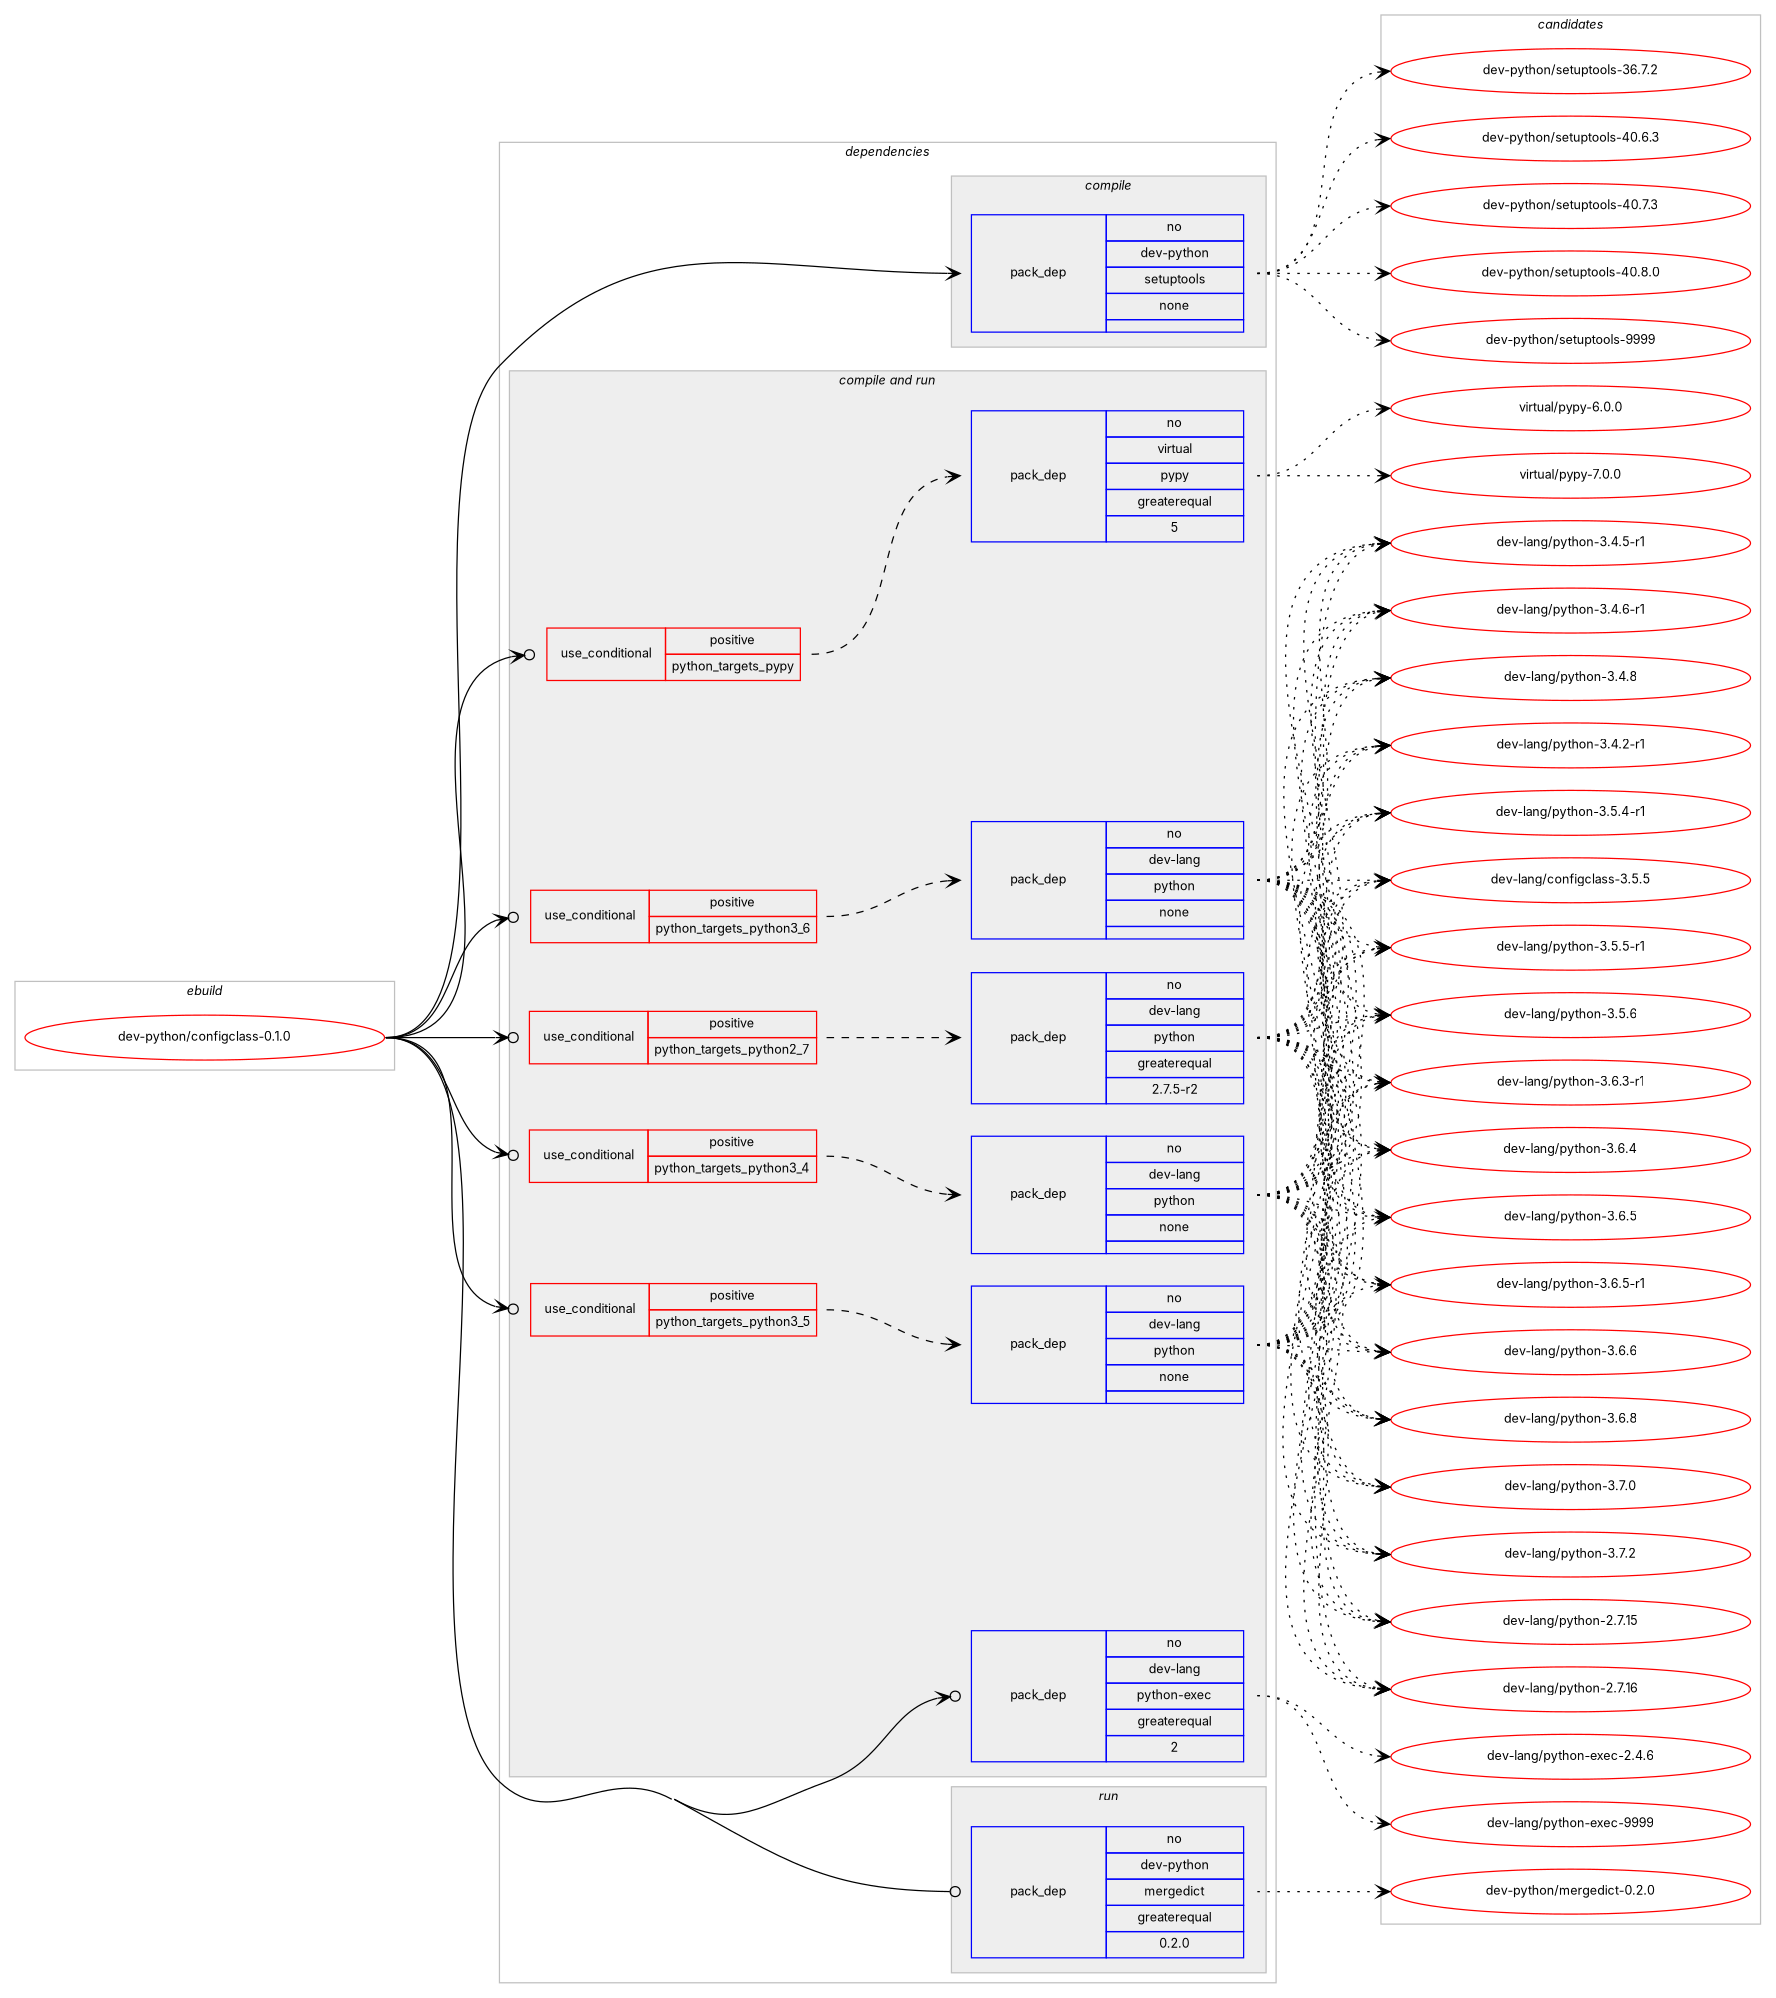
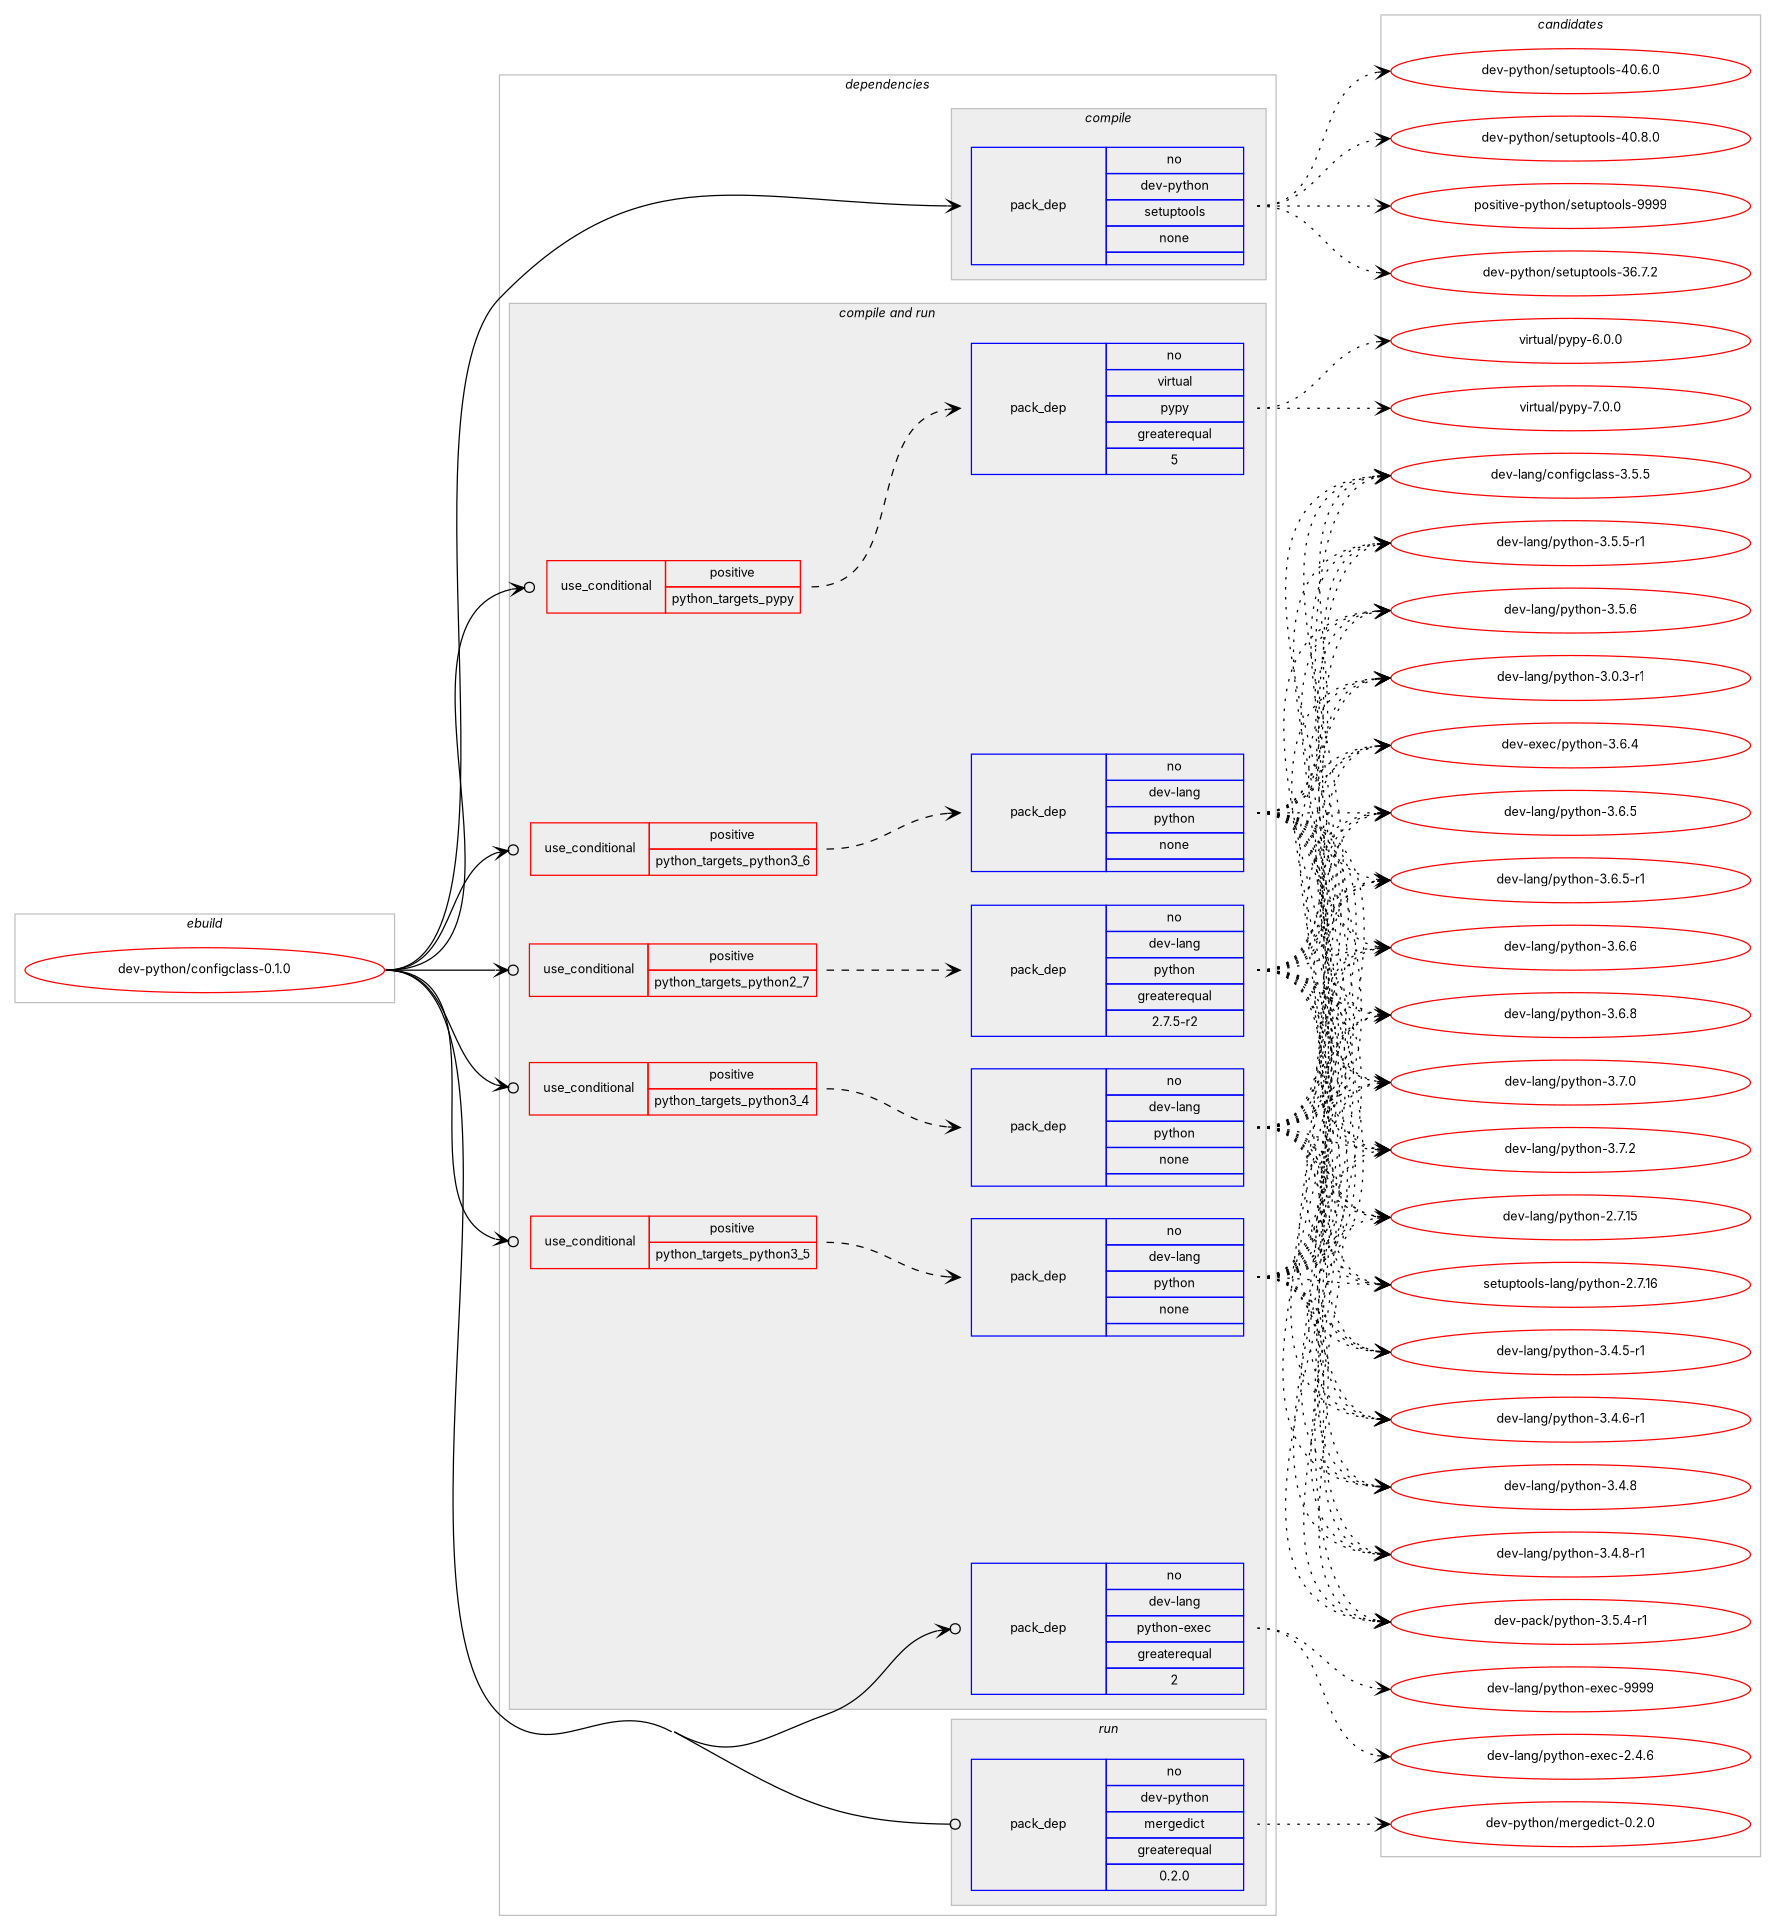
(1571, 139) -> (1571, 71)
(1571, 206) -> none
(1571, 341) -> (1571, 206)
(1571, 745) -> (1571, 1555)
(1571, 813) -> (1571, 1622)
(1571, 1083) -> (1571, 678)
(1571, 1150) -> (1571, 745)
(1571, 1689) -> (1571, 1285)
